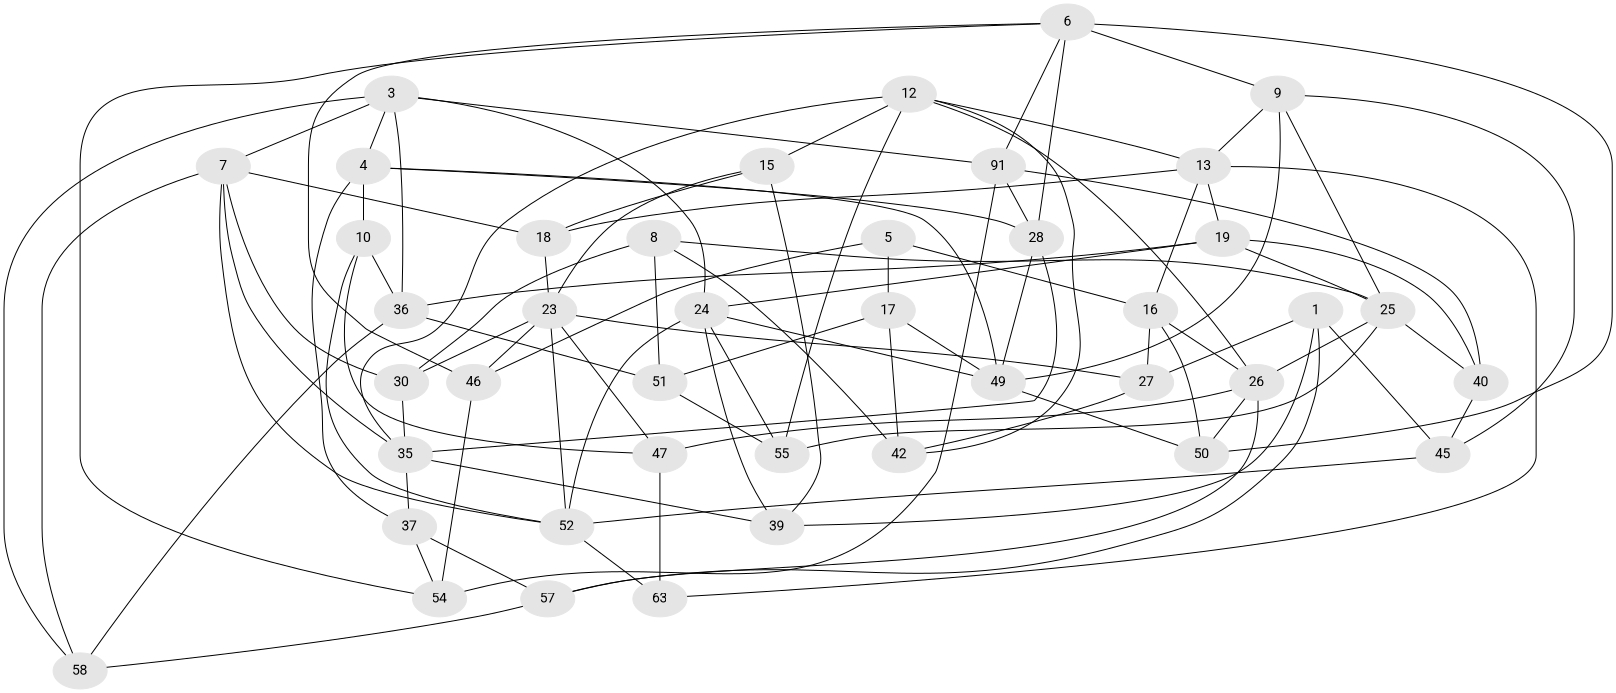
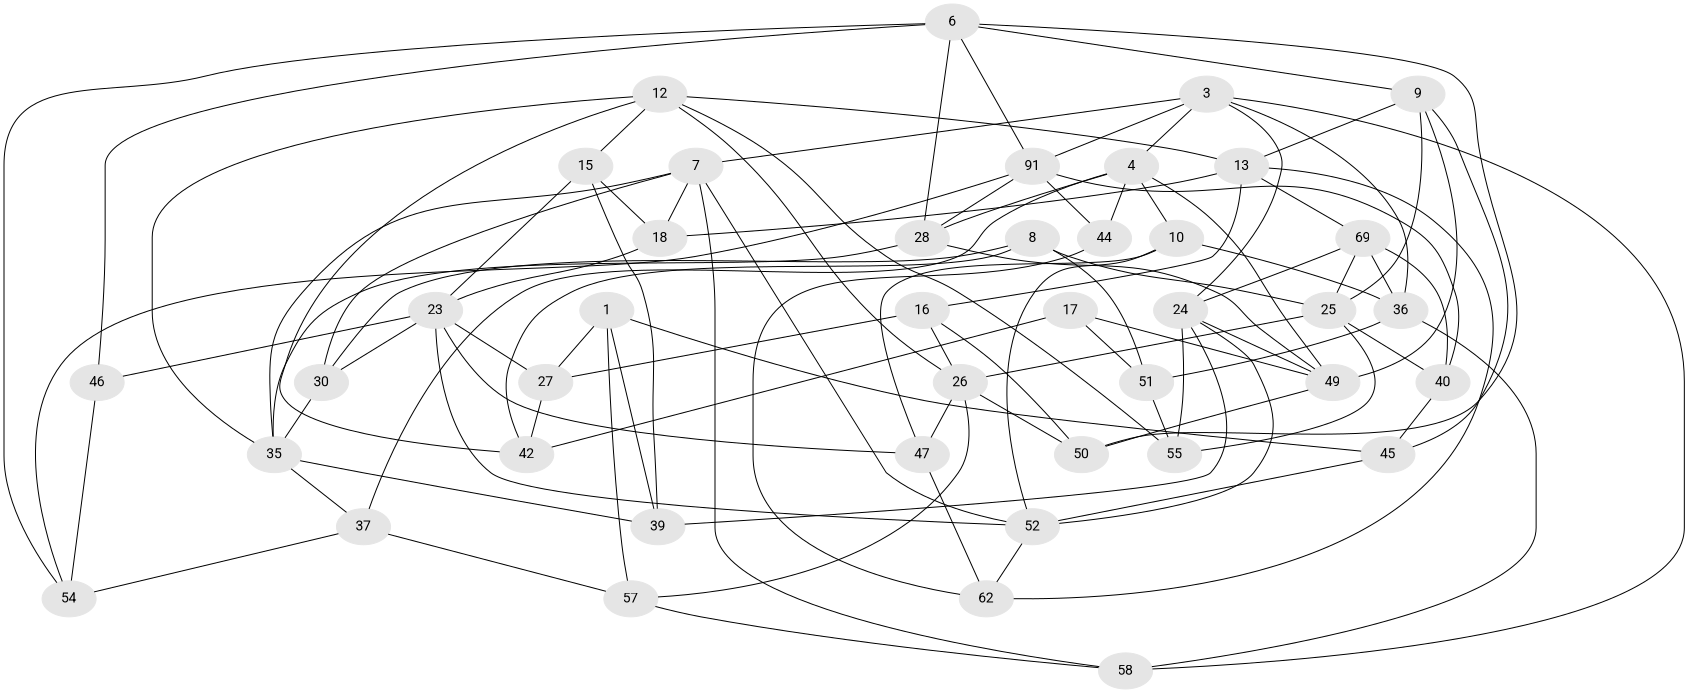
(888, 238) -> none
none -> (1105, 238)
(1223, 238) -> (1363, 238)
(660, 599) -> (986, 599)
